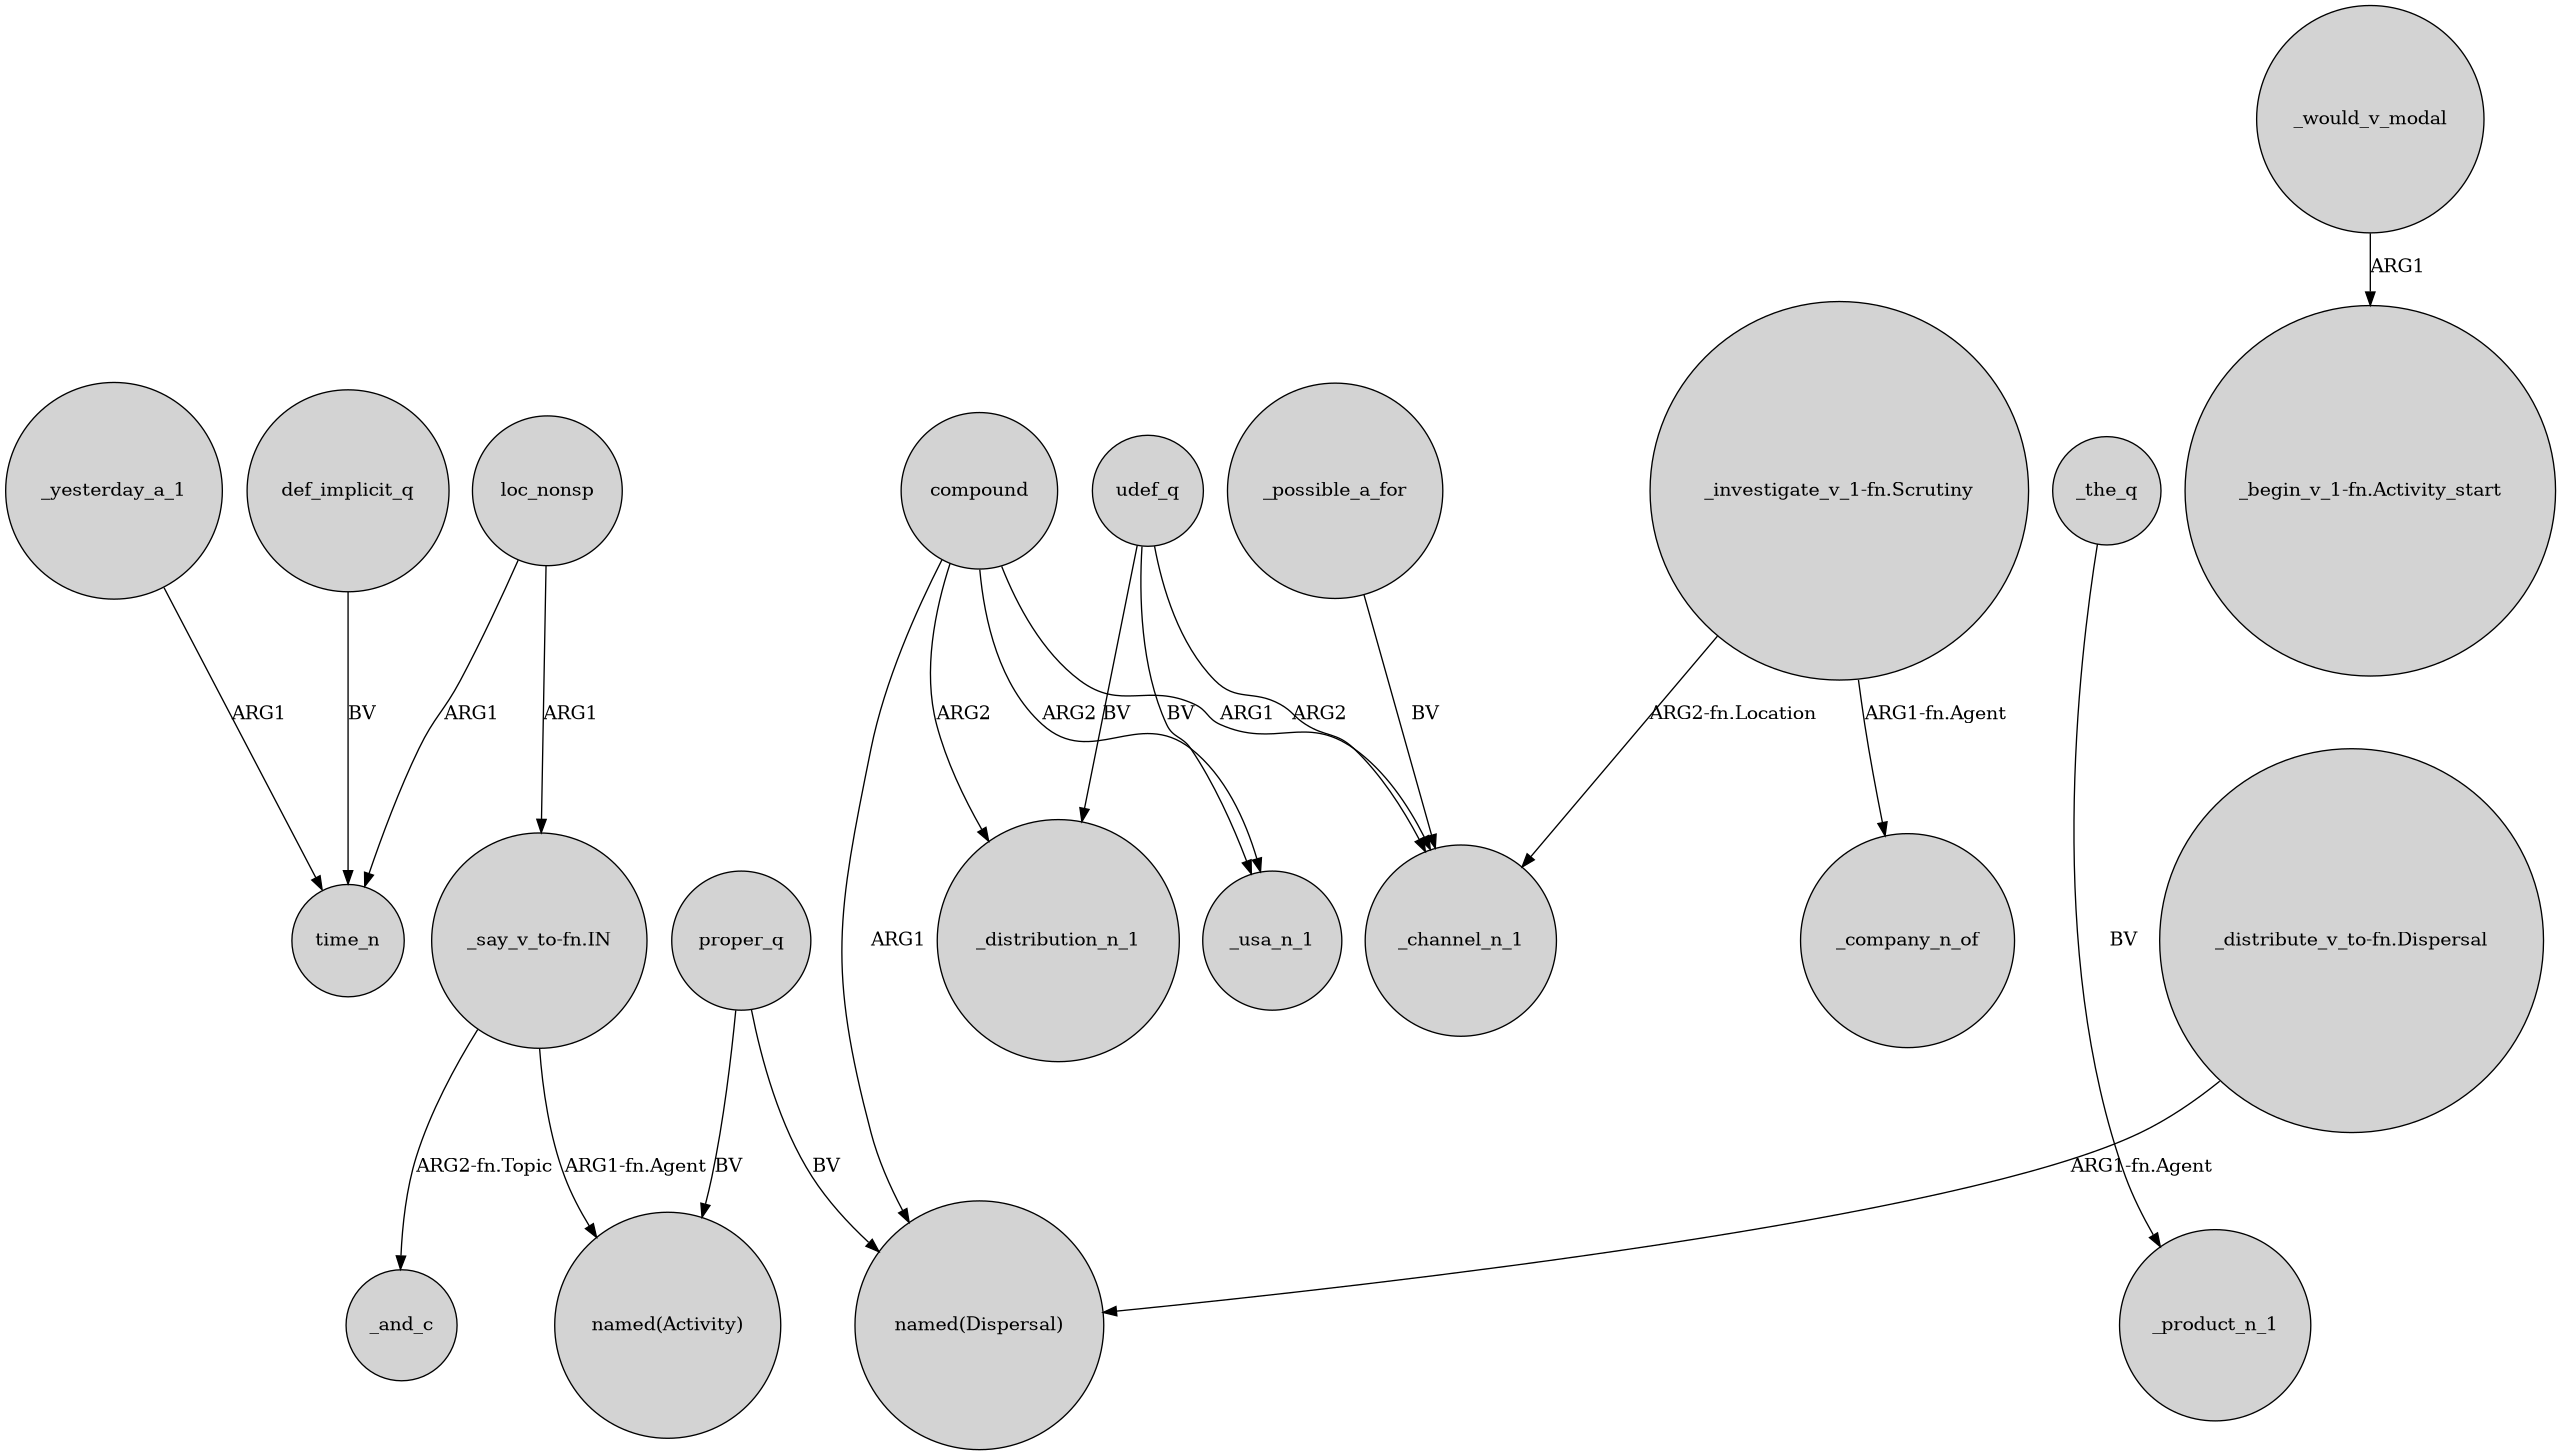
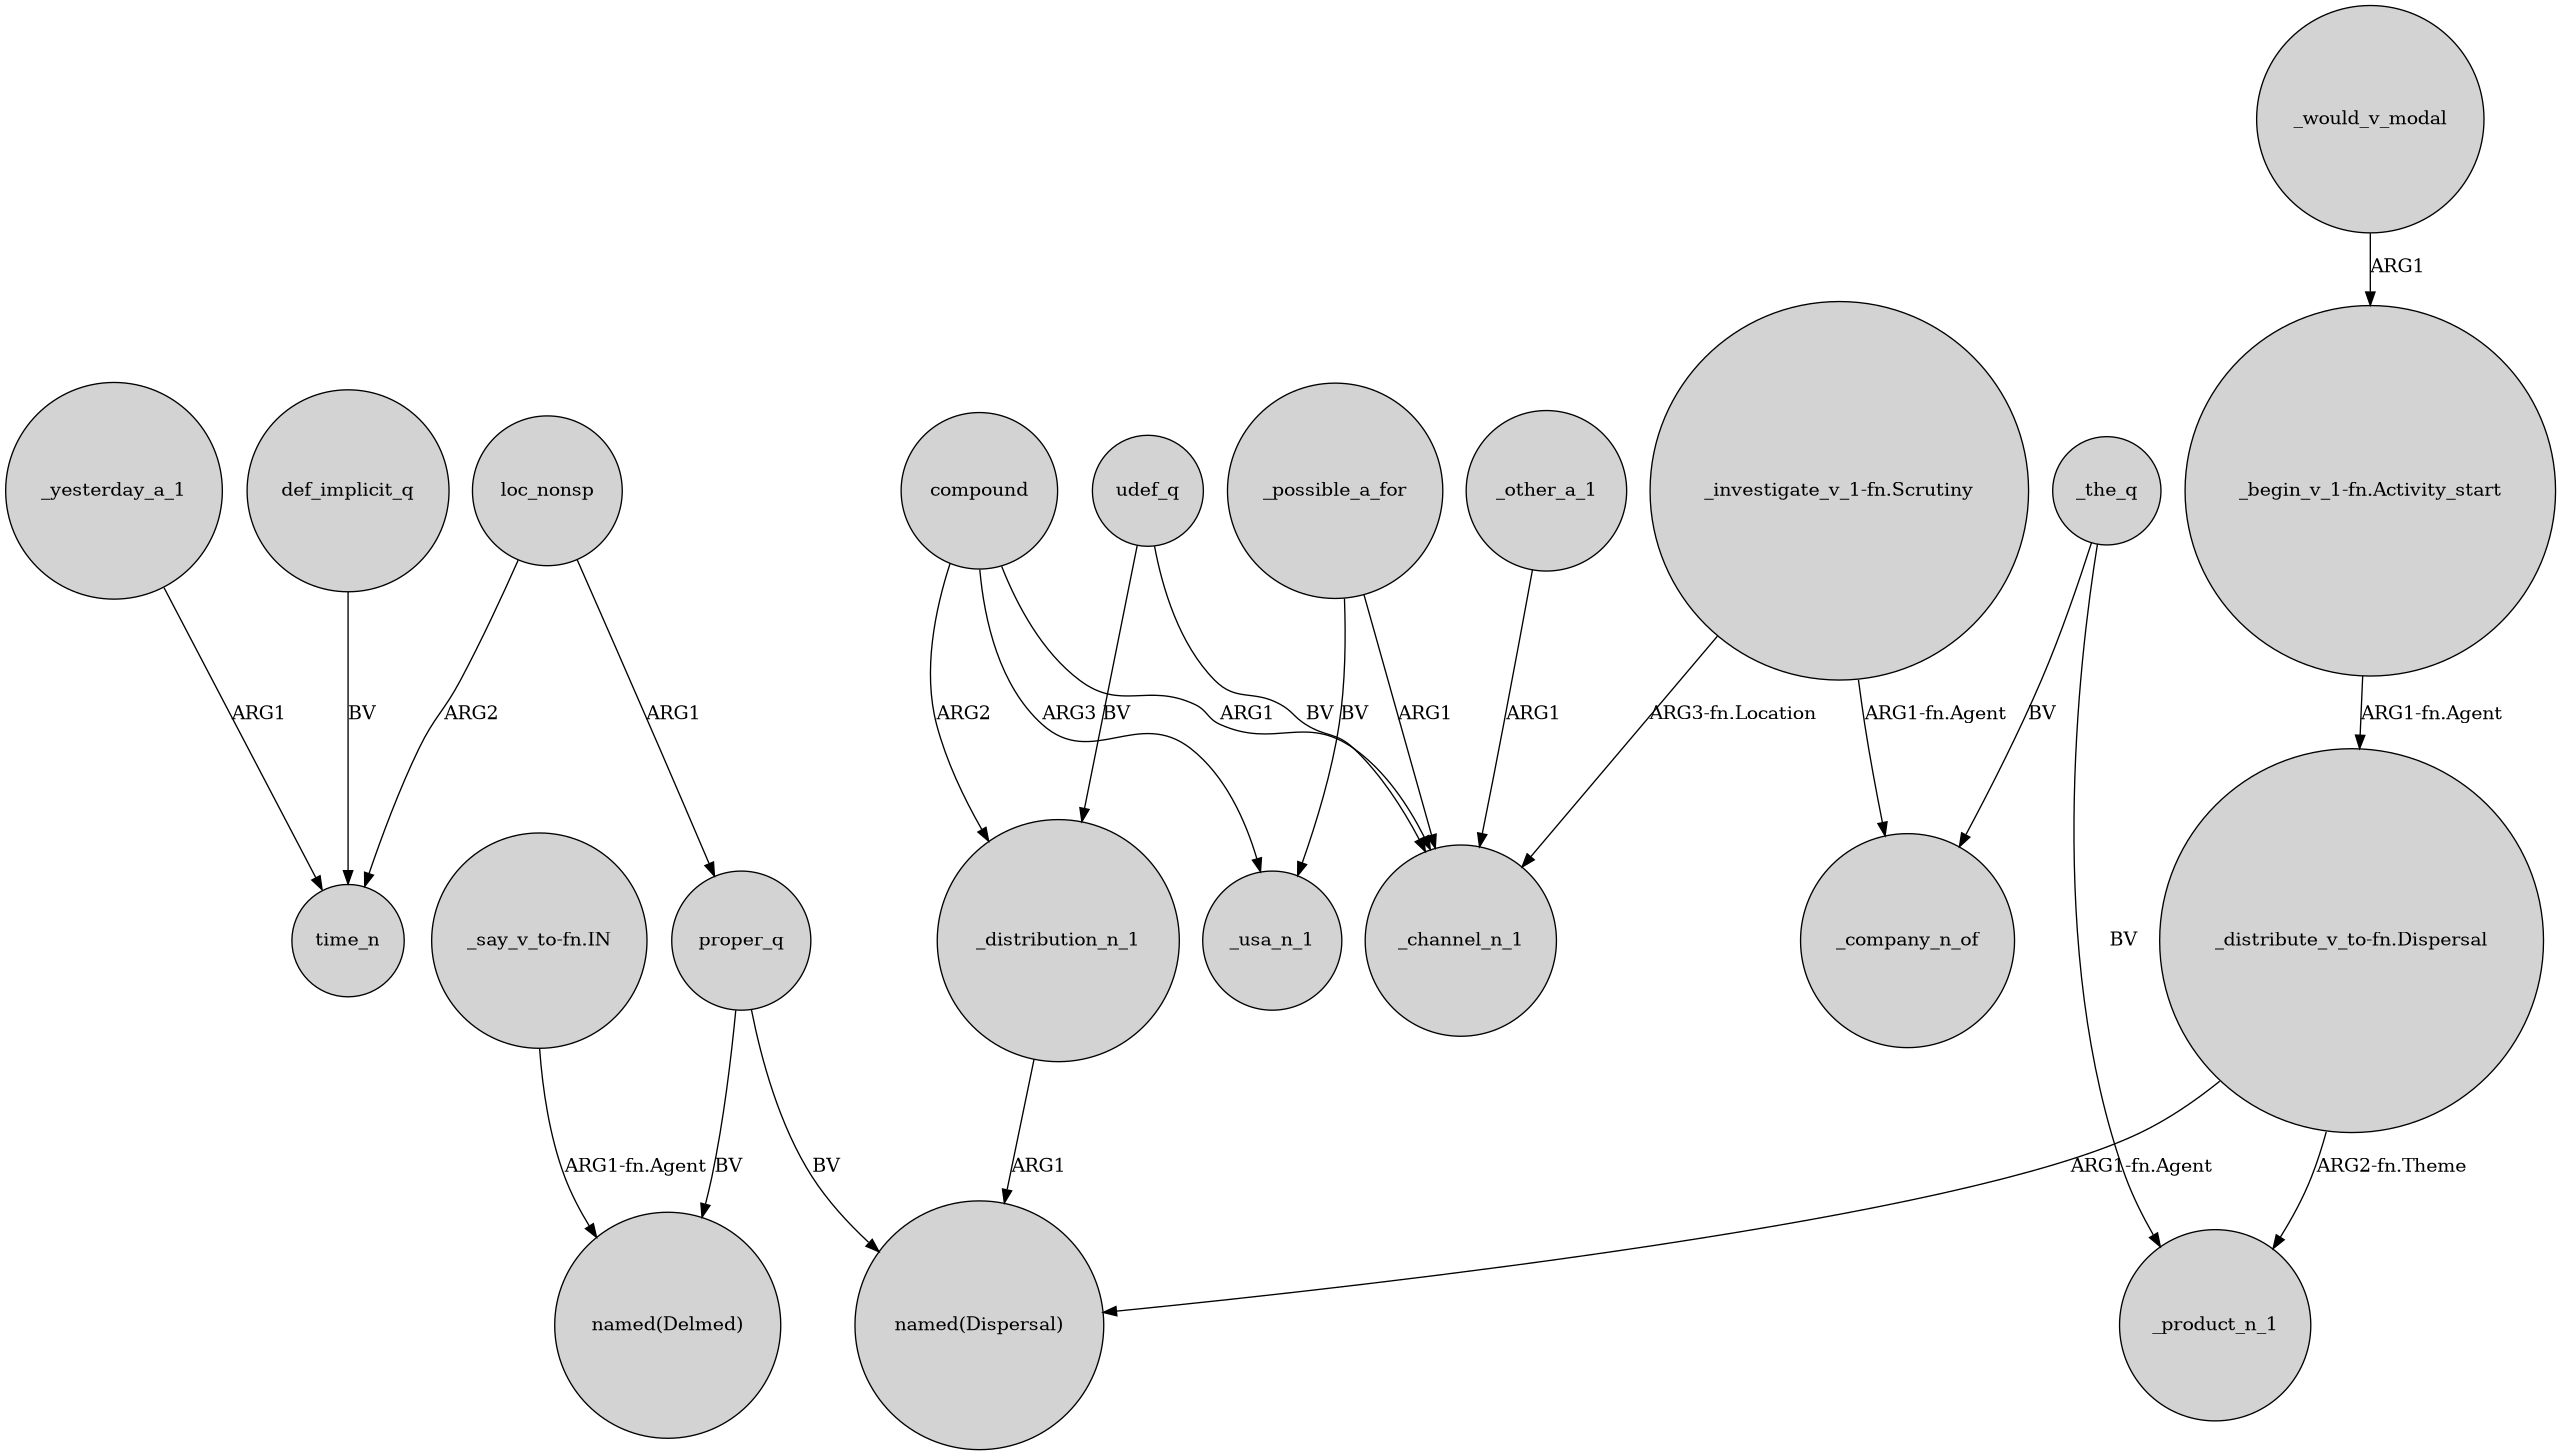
none -> (1546, 491)
none -> (2036, 692)
(544, 693) -> (644, 711)
none -> (2361, 706)
(472, 714) -> (472, 714)
(1070, 714) -> (1070, 714)
(1320, 714) -> (1320, 714)
(1425, 714) -> (1425, 714)
(1733, 714) -> (1733, 714)
(1163, 715) -> (1339, 726)
(847, 882) -> (1021, 1124)
none -> (2308, 1186)
(402, 1325) -> none
(668, 1325) -> (668, 1325)
